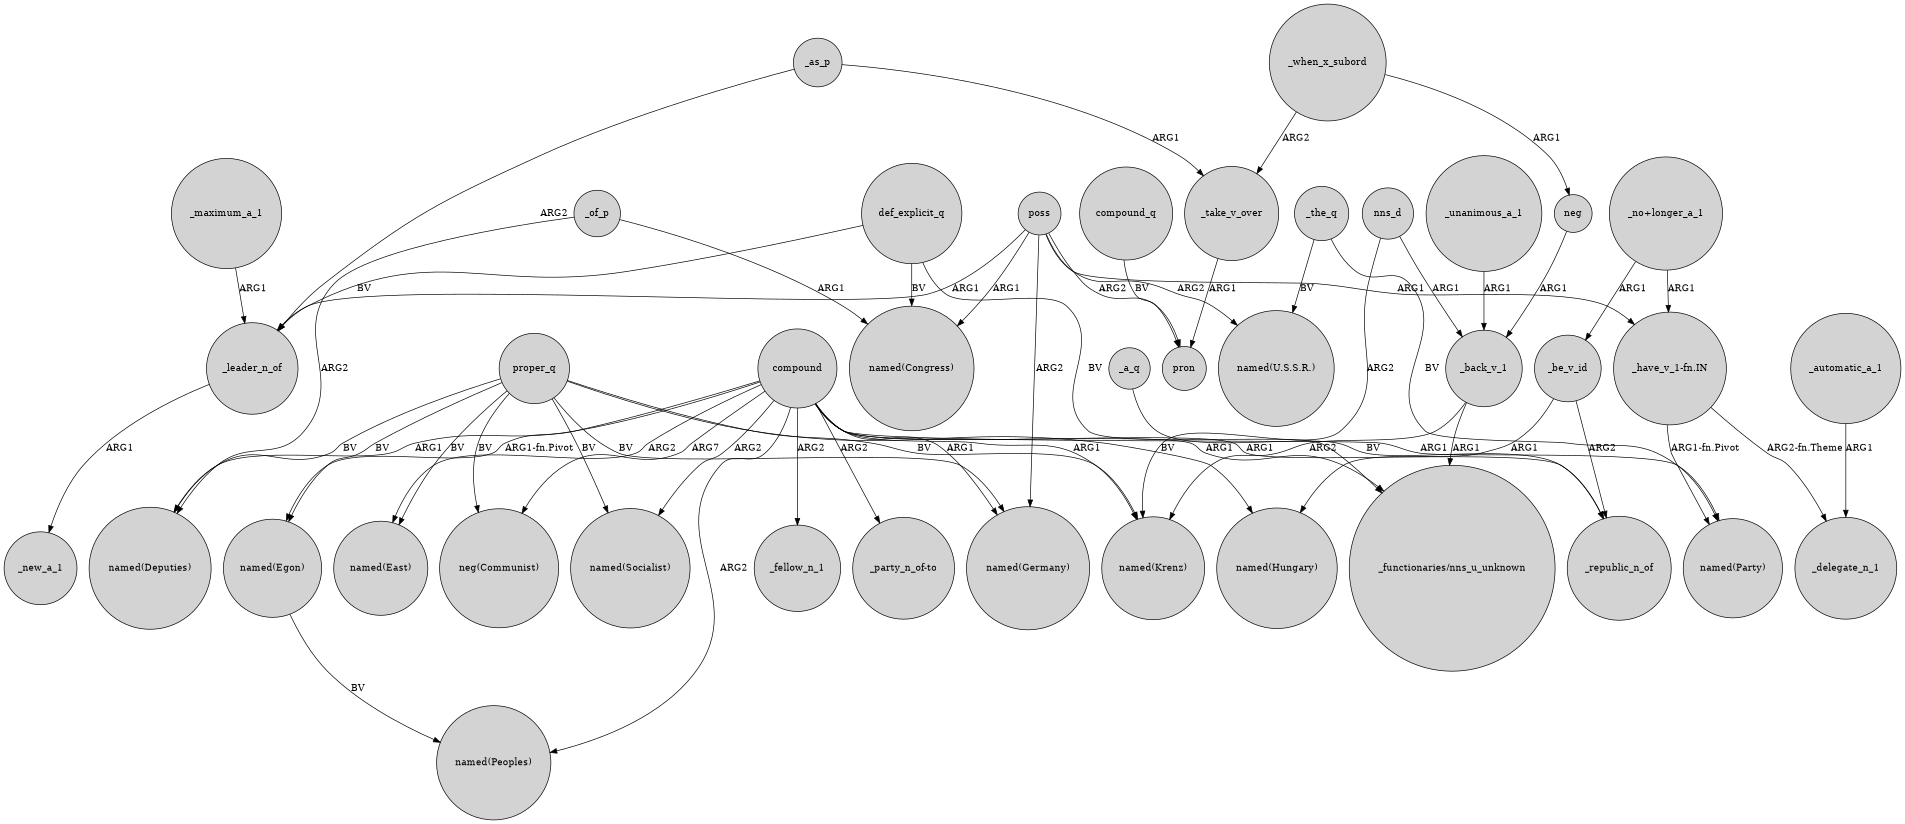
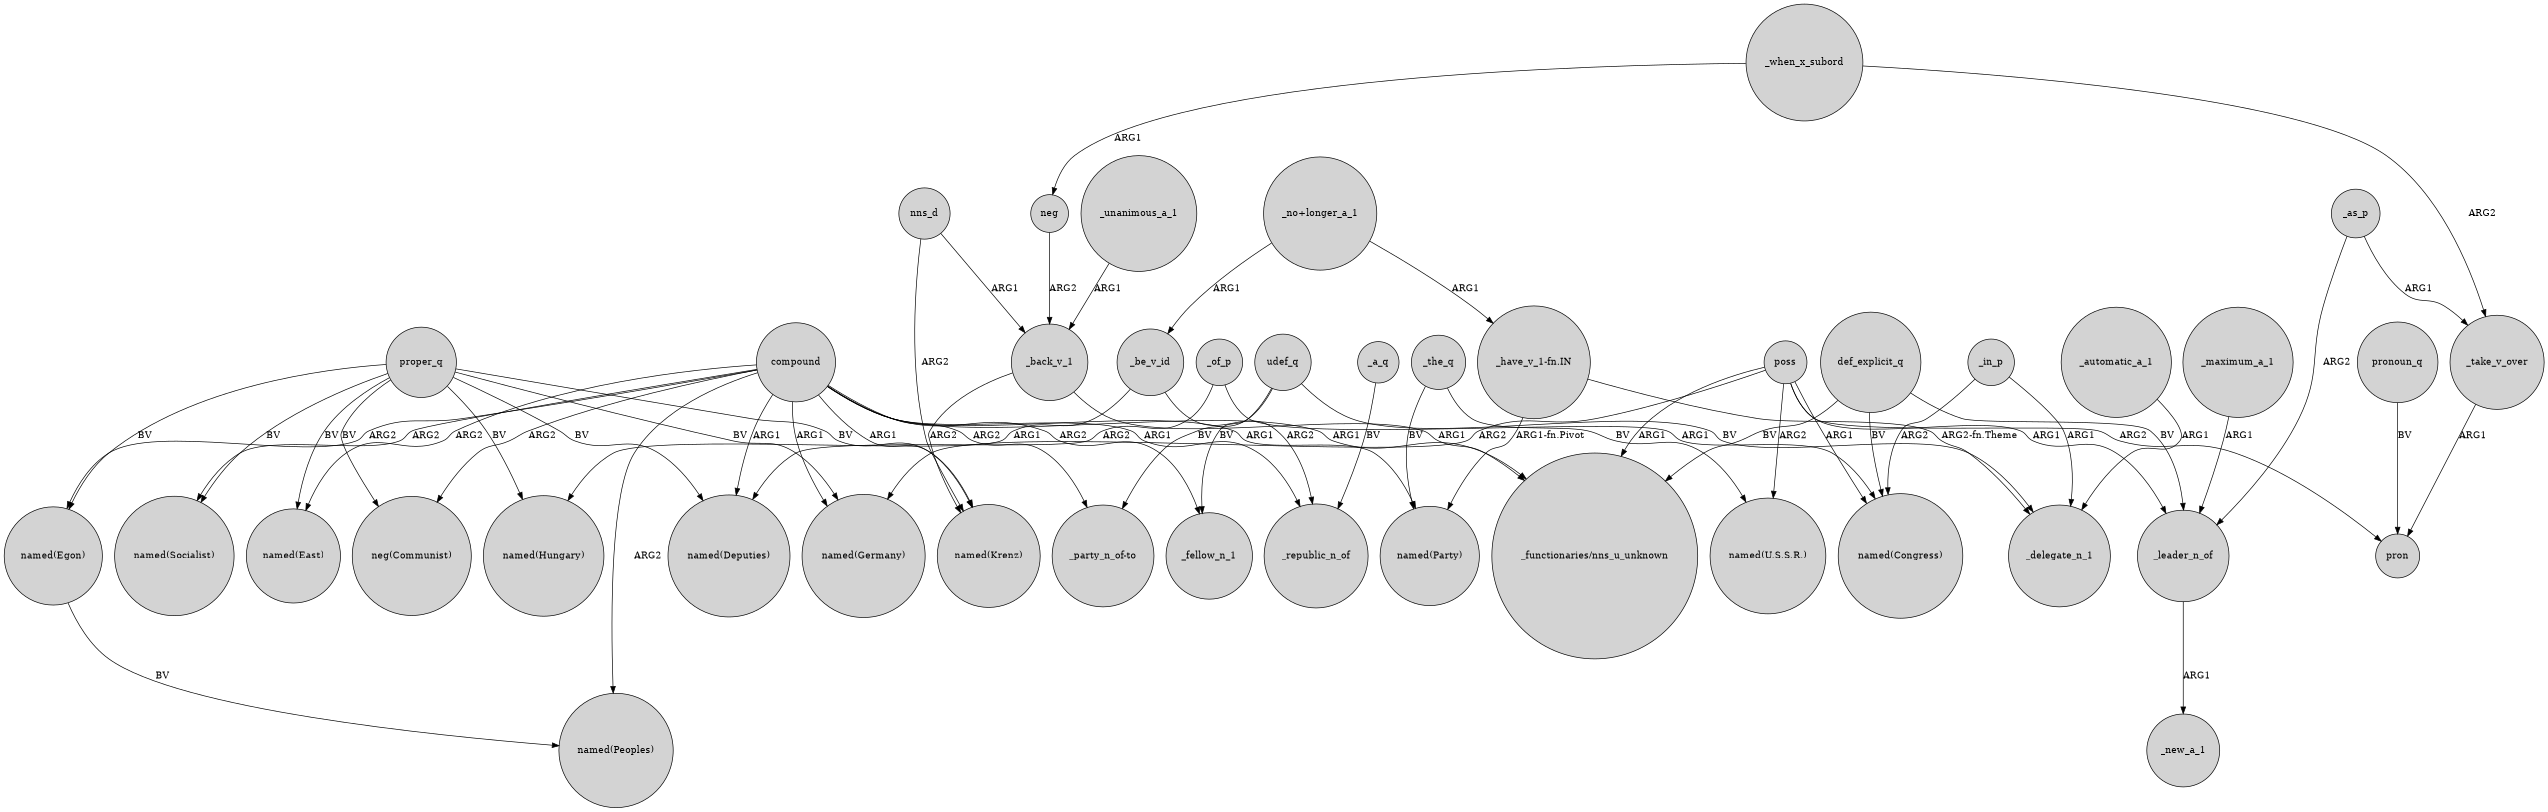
(1126, 214) -> (2398, 362)
(1330, 285) -> (1668, 406)
(1554, 289) -> (1063, 289)
none -> (1283, 362)
none -> (1991, 362)
(539, 448) -> (383, 436)
(706, 448) -> (543, 436)
